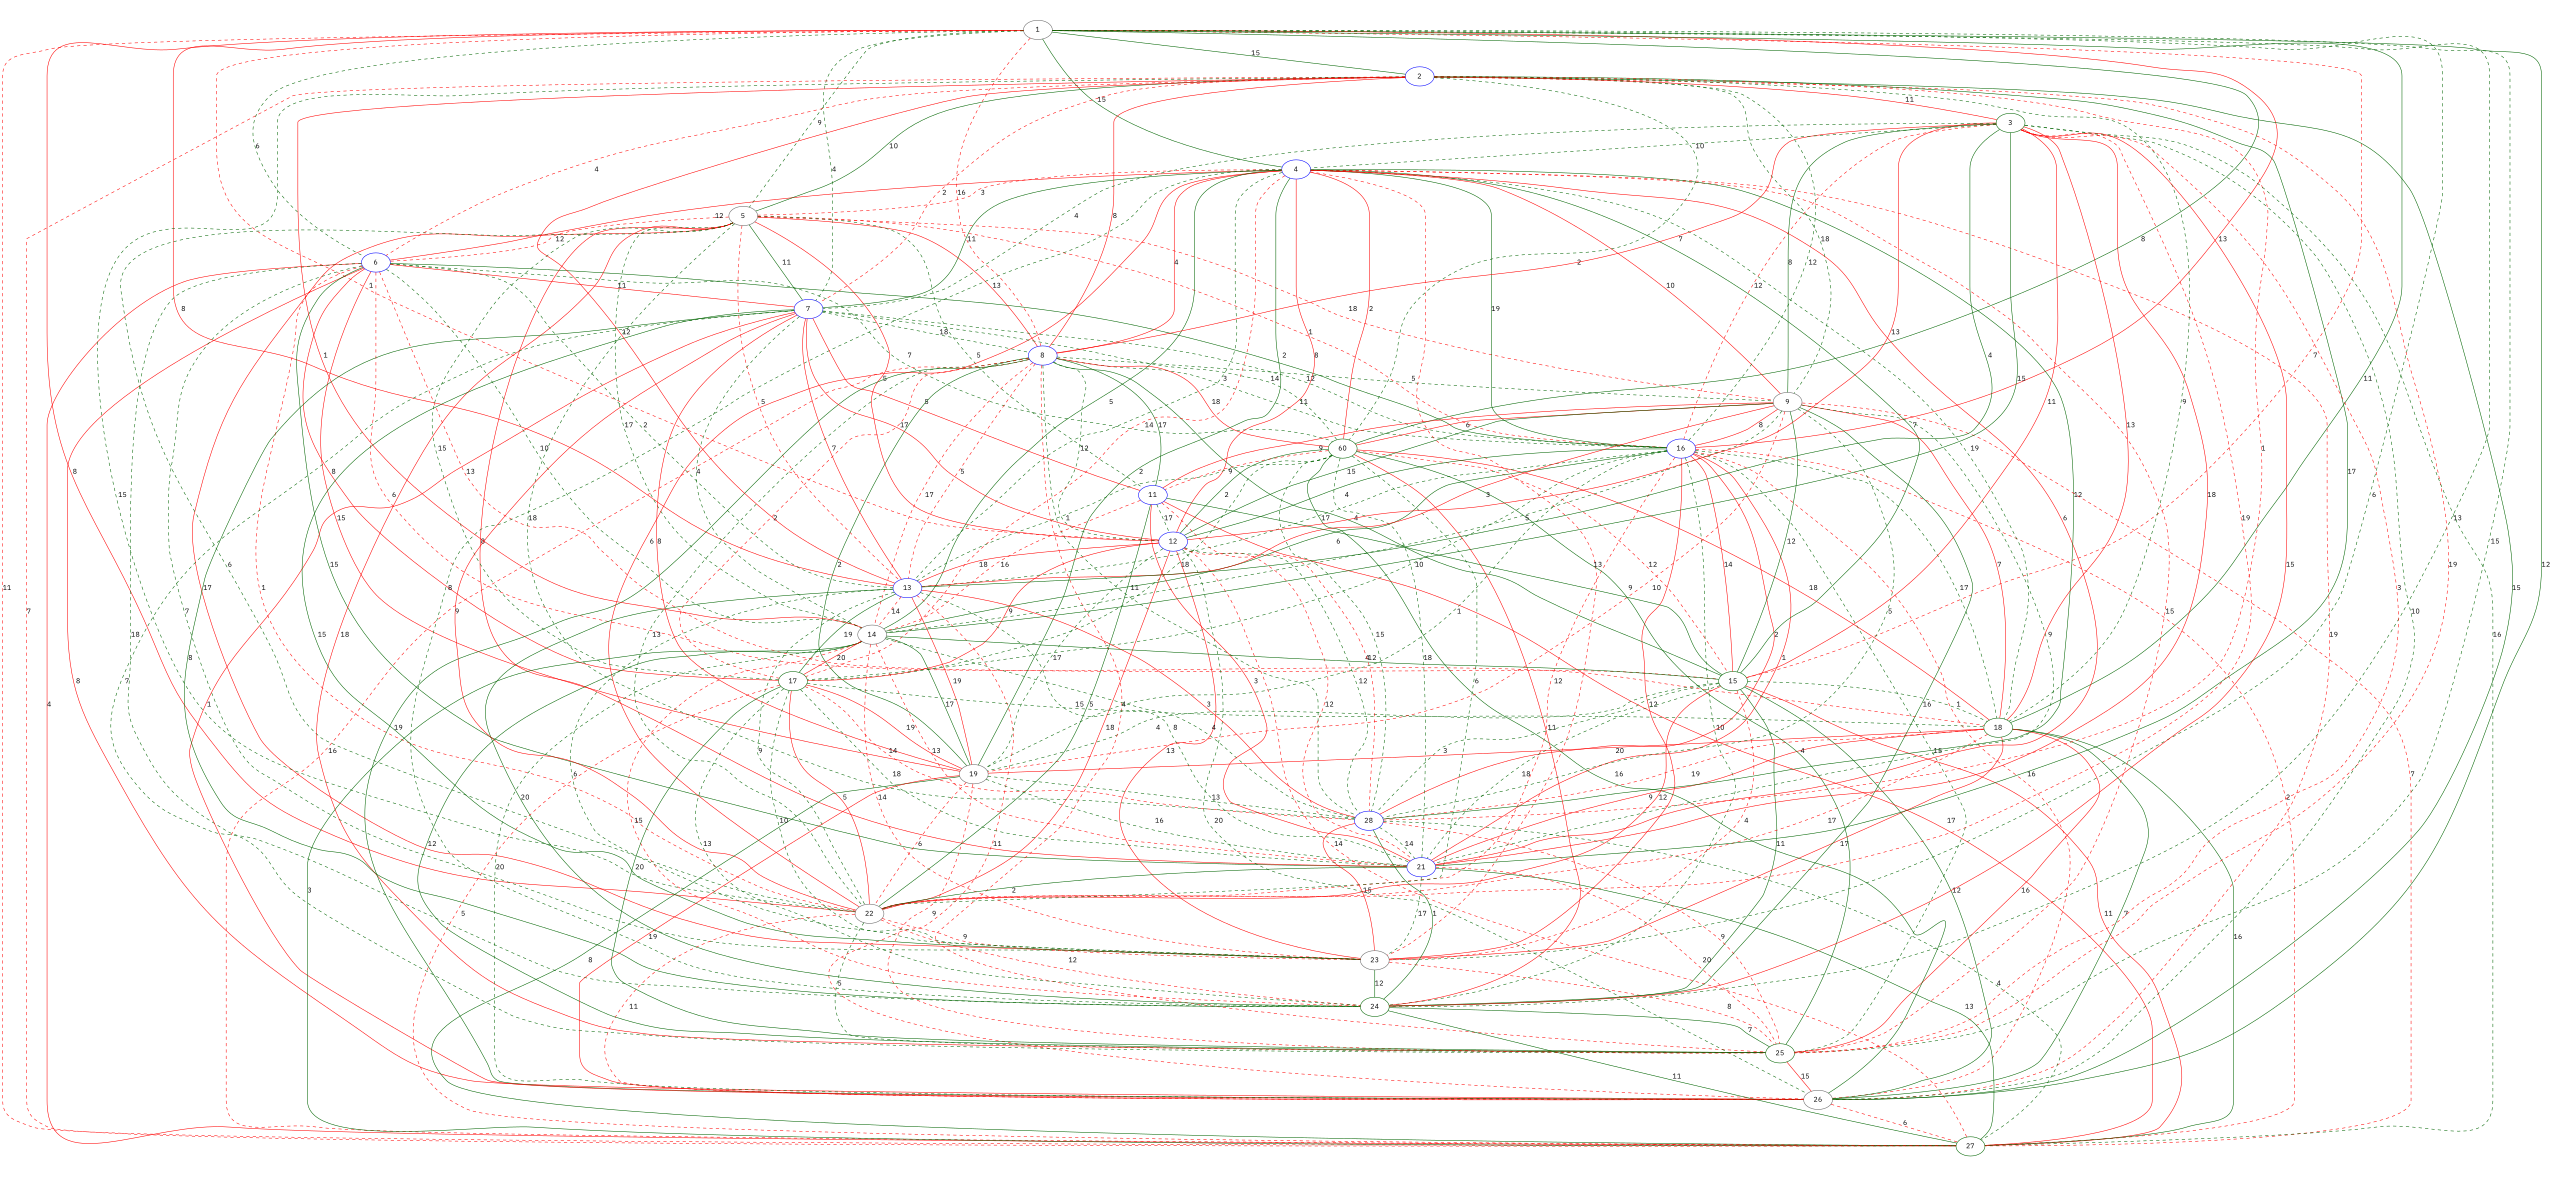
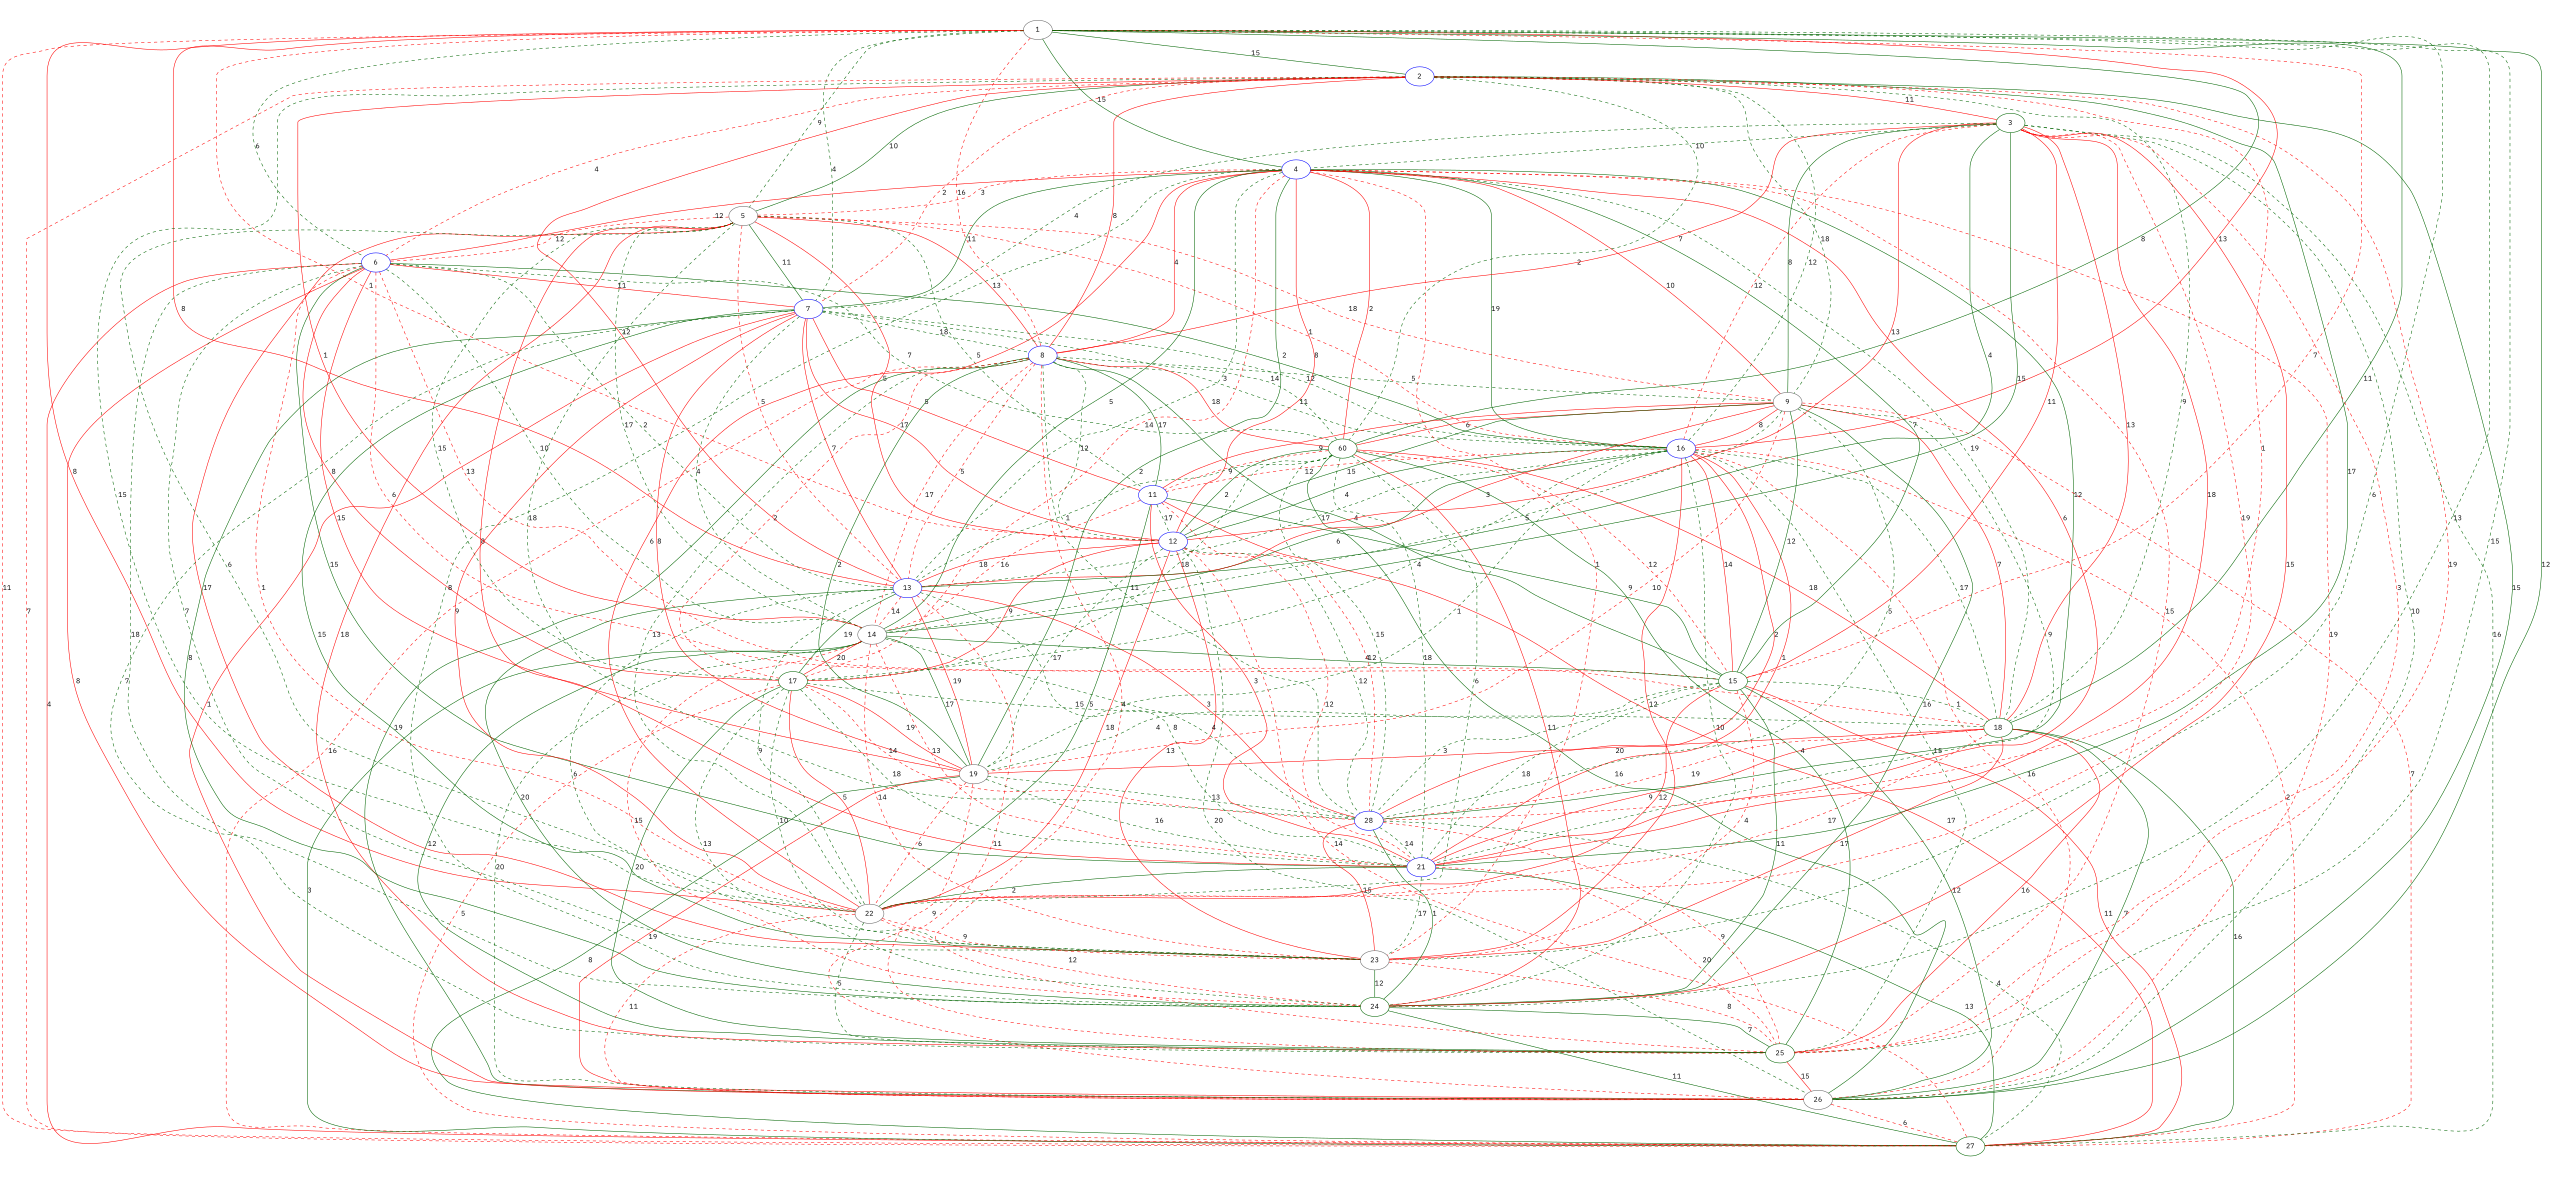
(1419, 565) -> (1419, 565)
(1598, 565) -> (1598, 565)
(1524, 790) -> (1328, 466)
